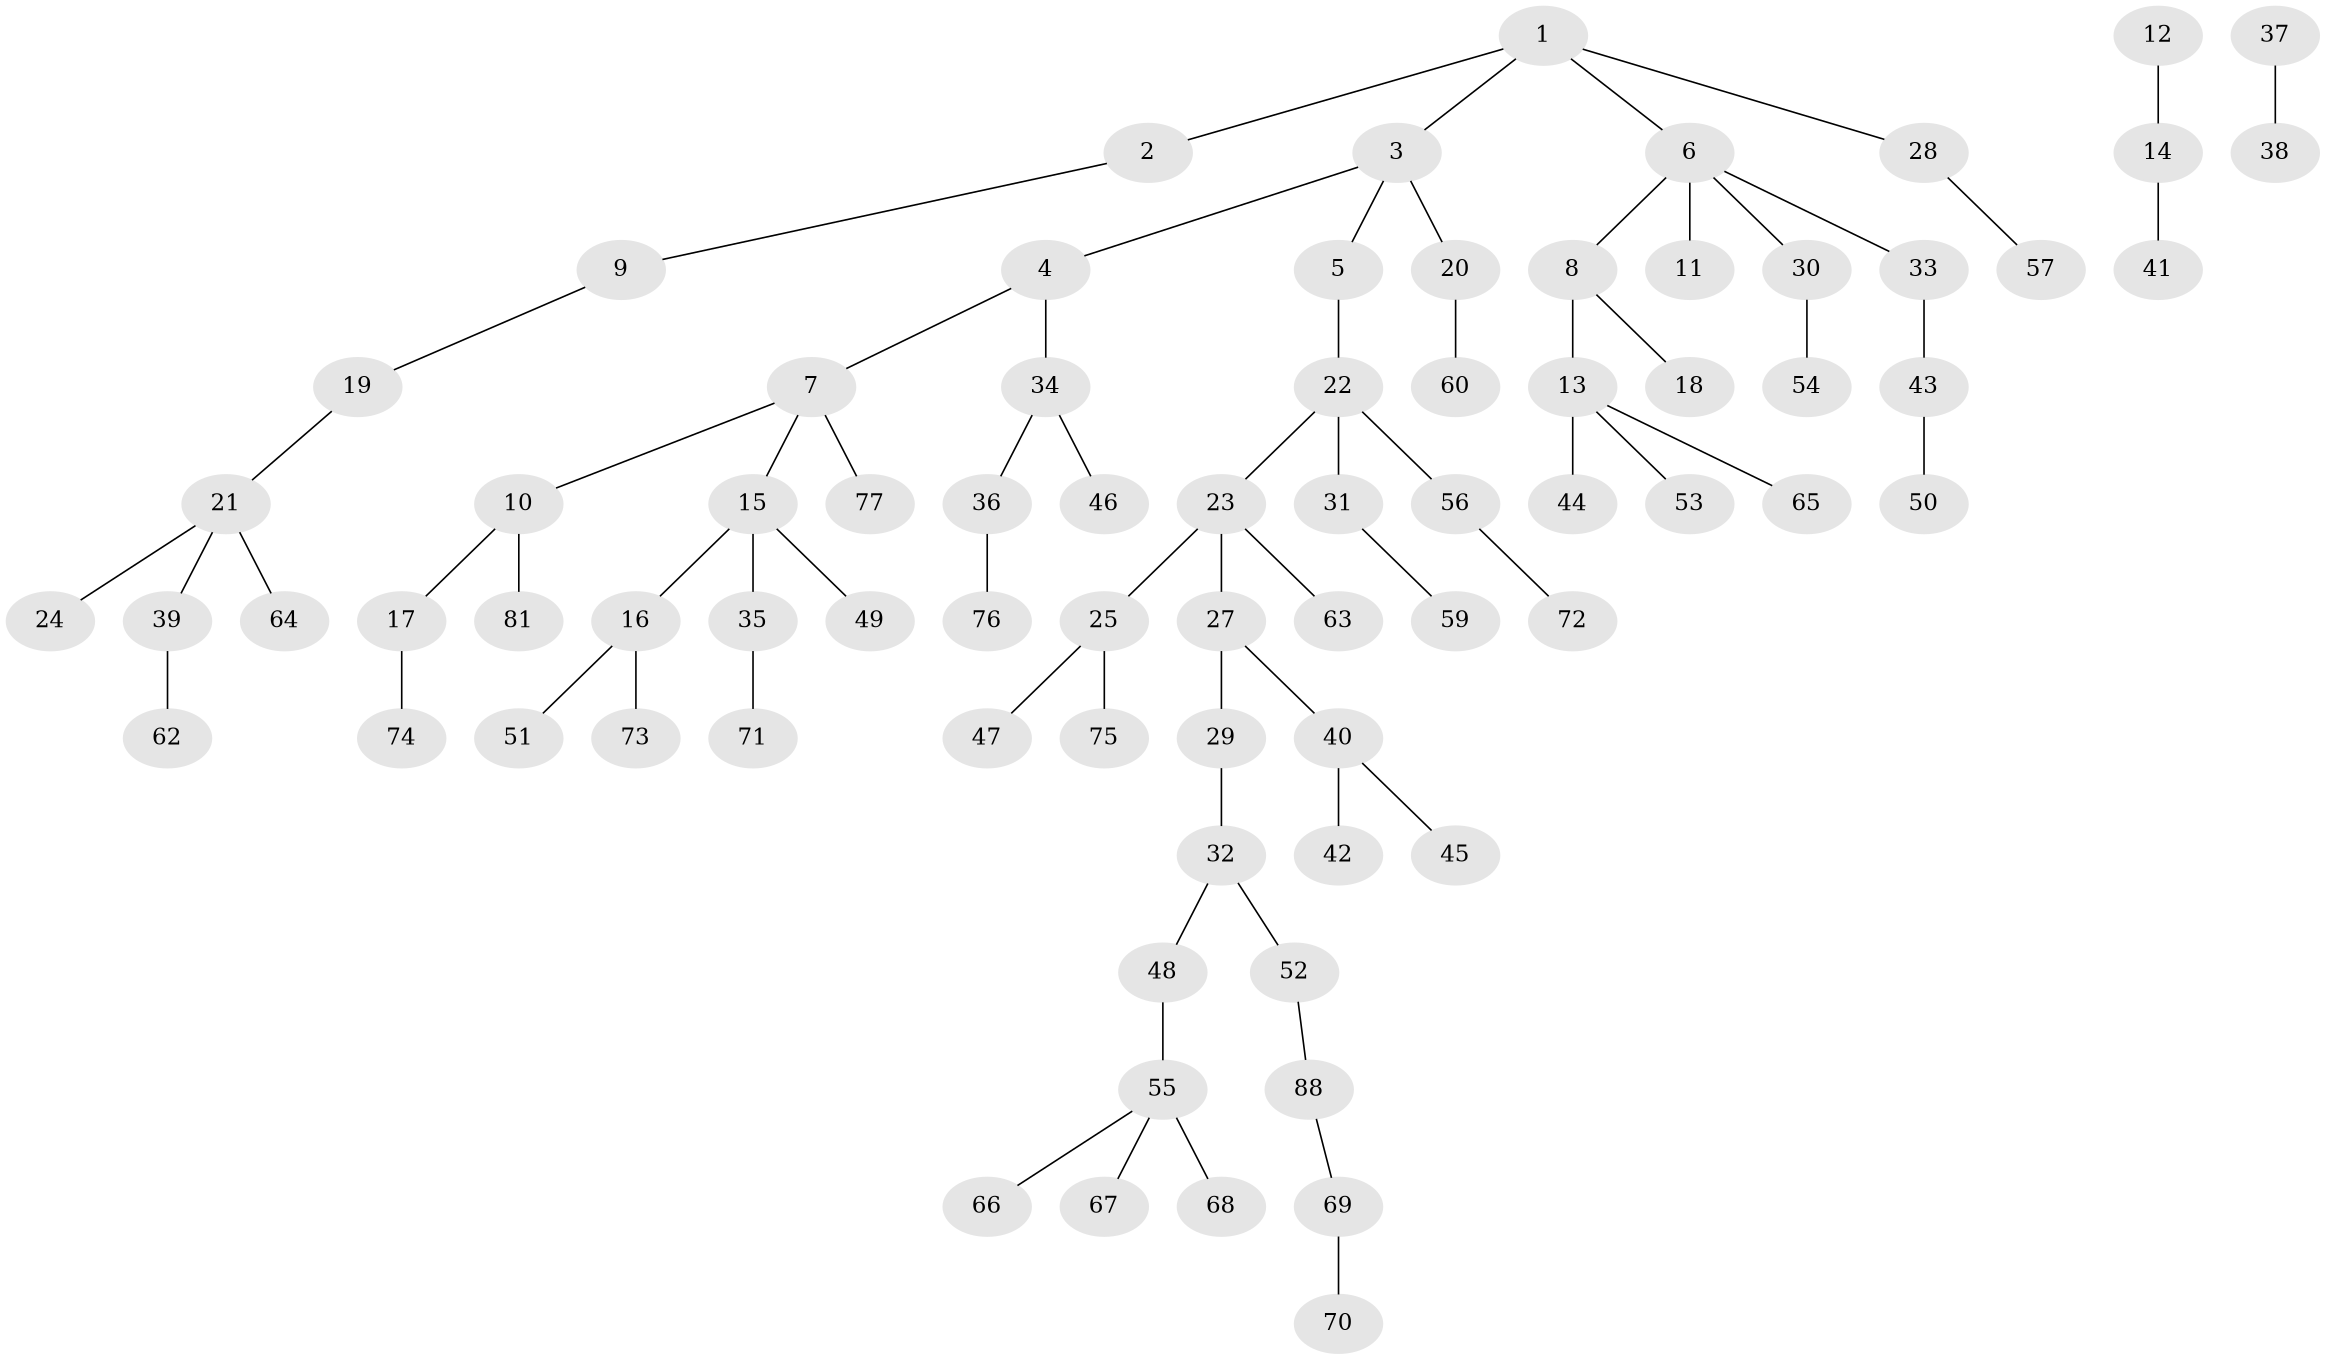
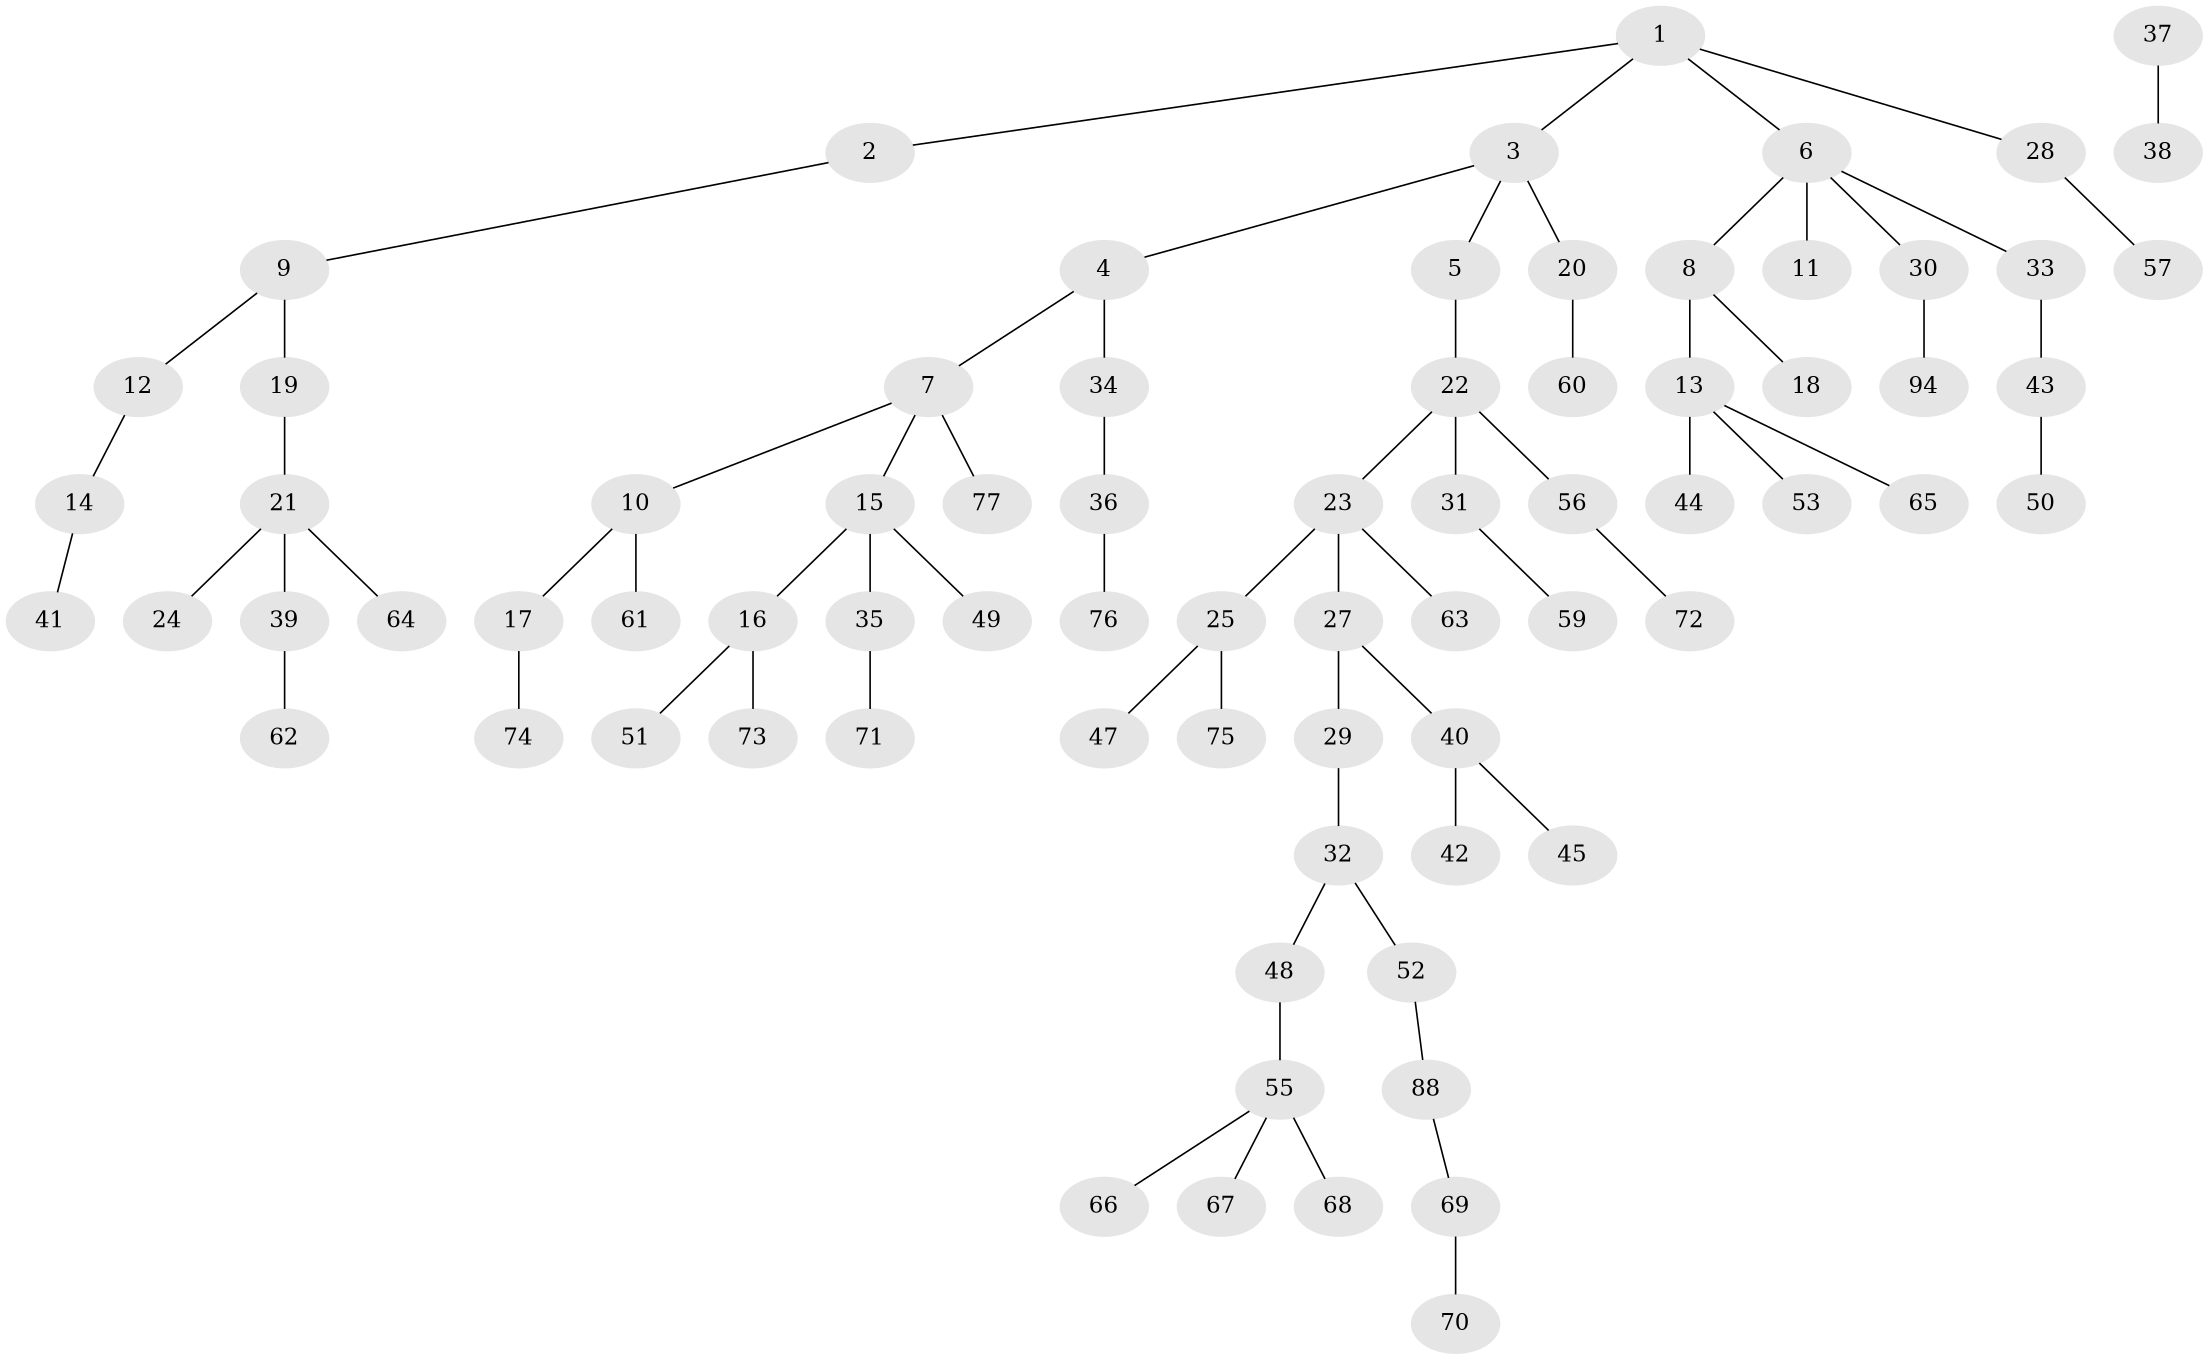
none -> (211, 329)
(1807, 387) -> (1924, 387)
(1104, 504) -> none
(519, 621) -> (636, 621)
